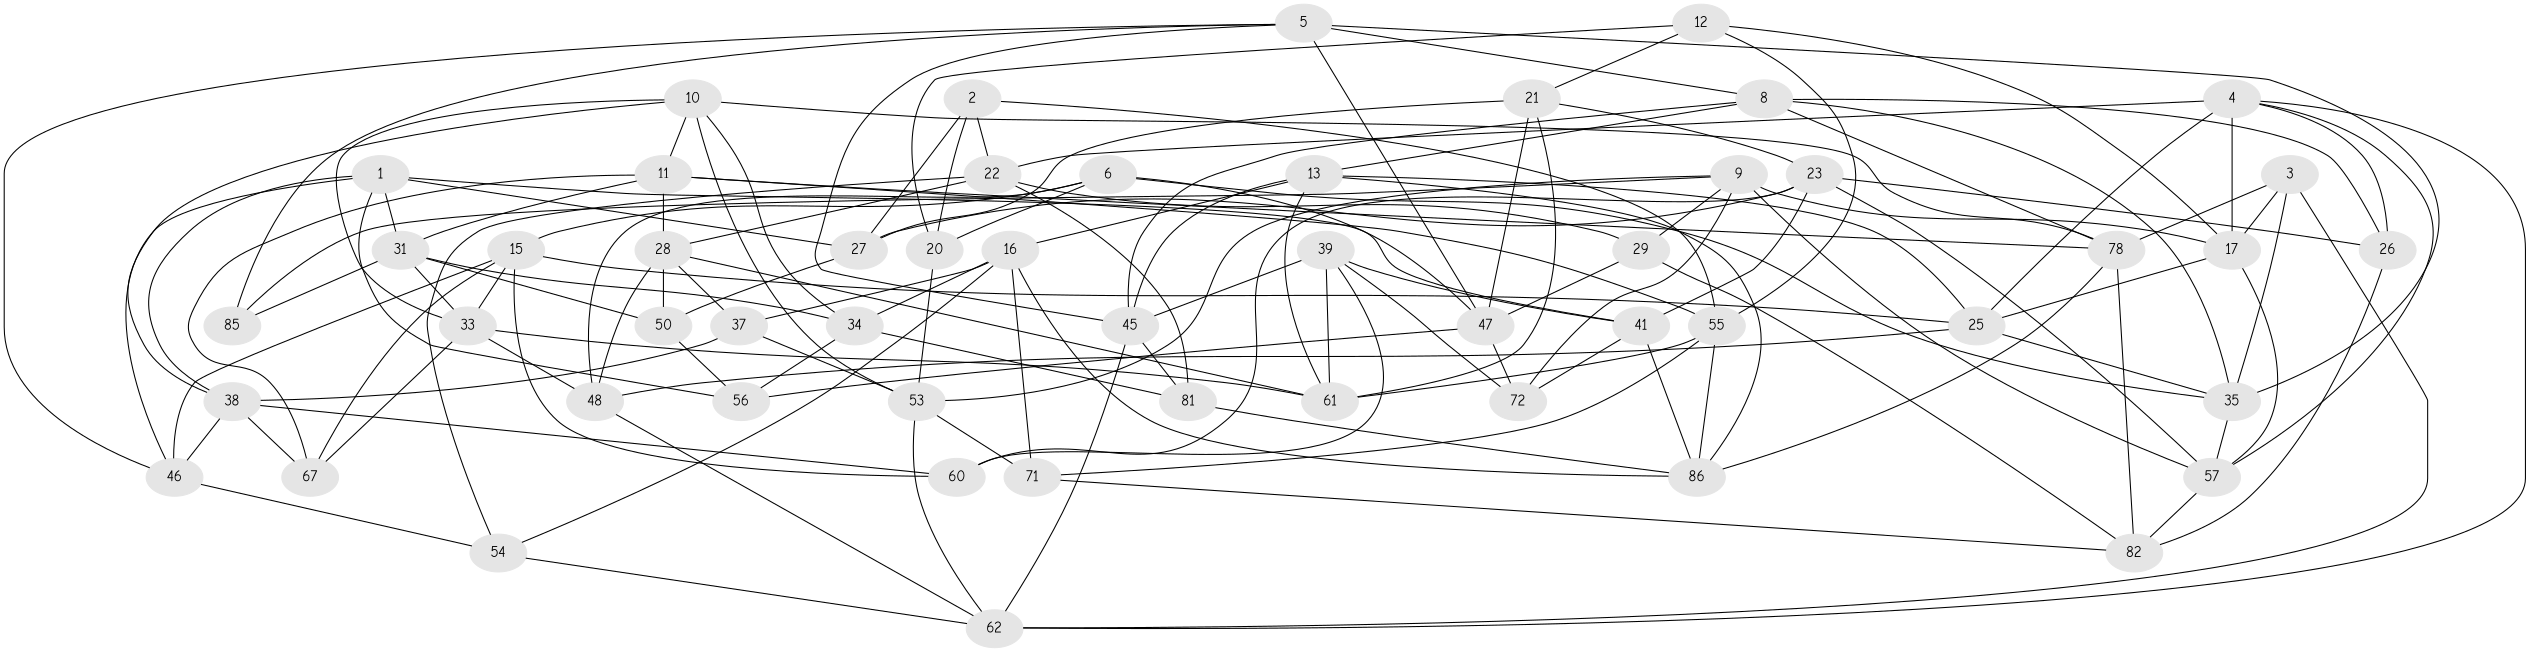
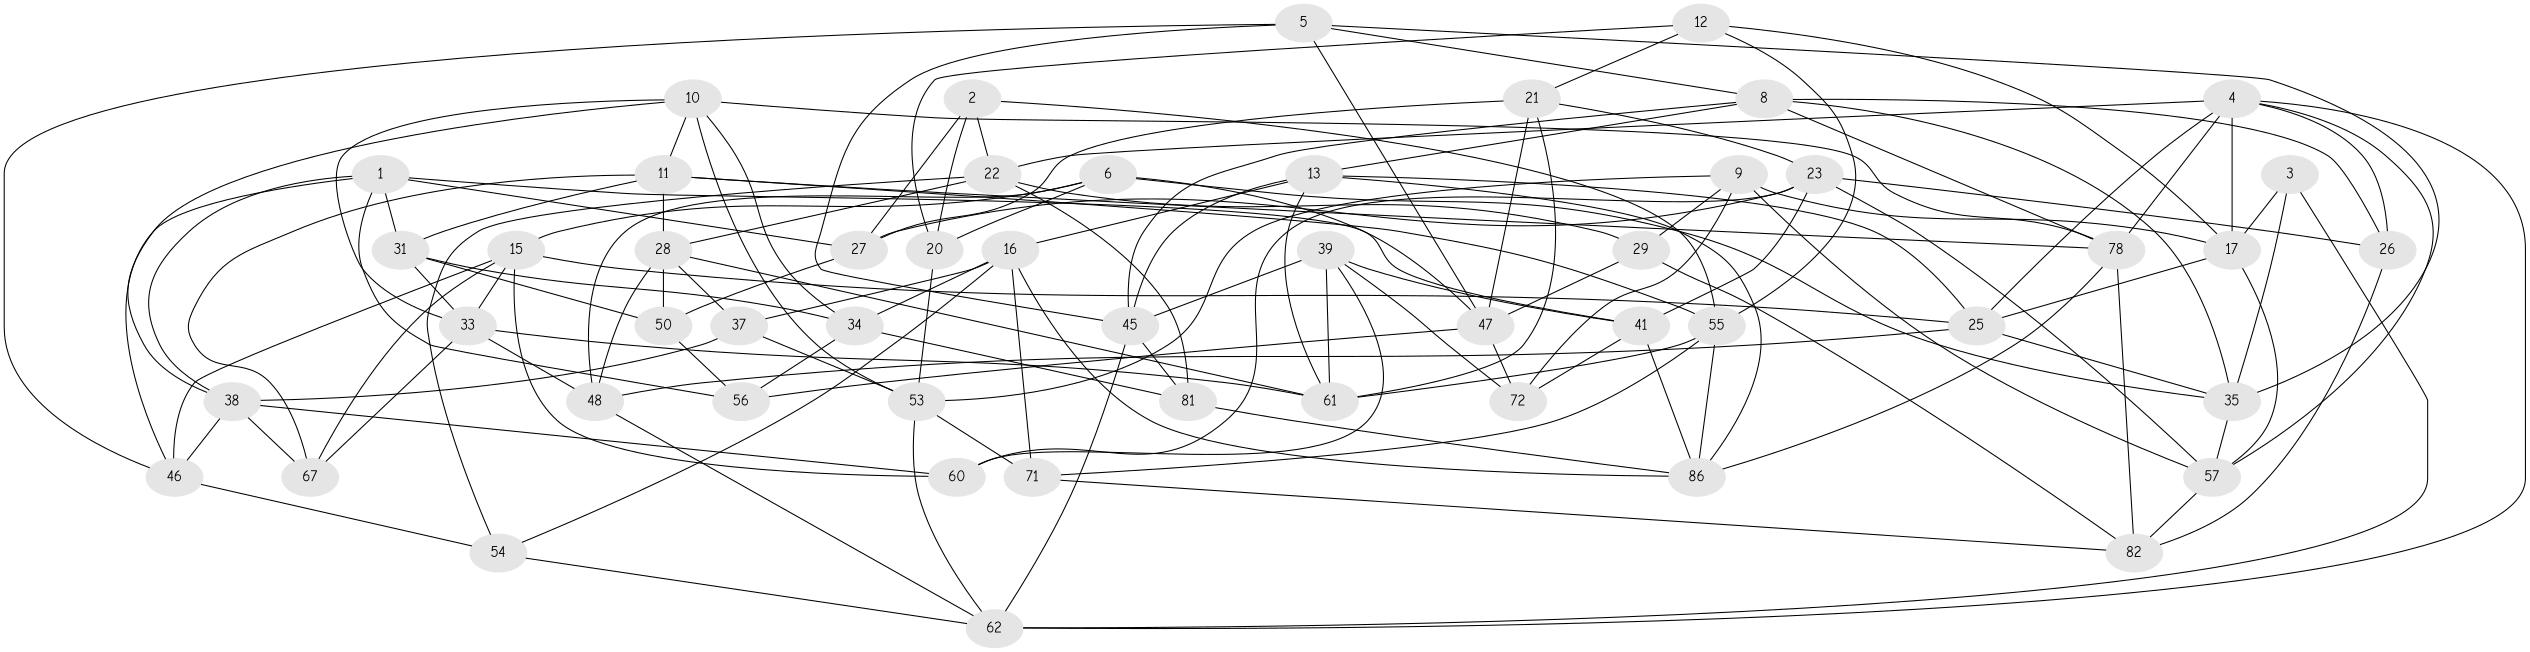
(2206, 211) -> (2174, 175)
(232, 326) -> none
